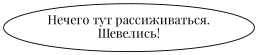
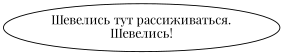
(129, 28) -> (142, 28)
